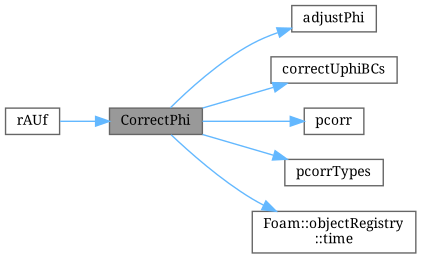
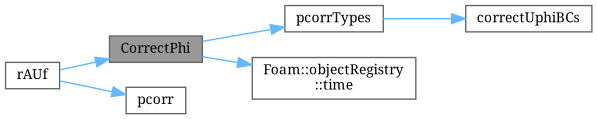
(334, 19) -> none
(238, 98) -> (417, 19)
(246, 121) -> (86, 86)
